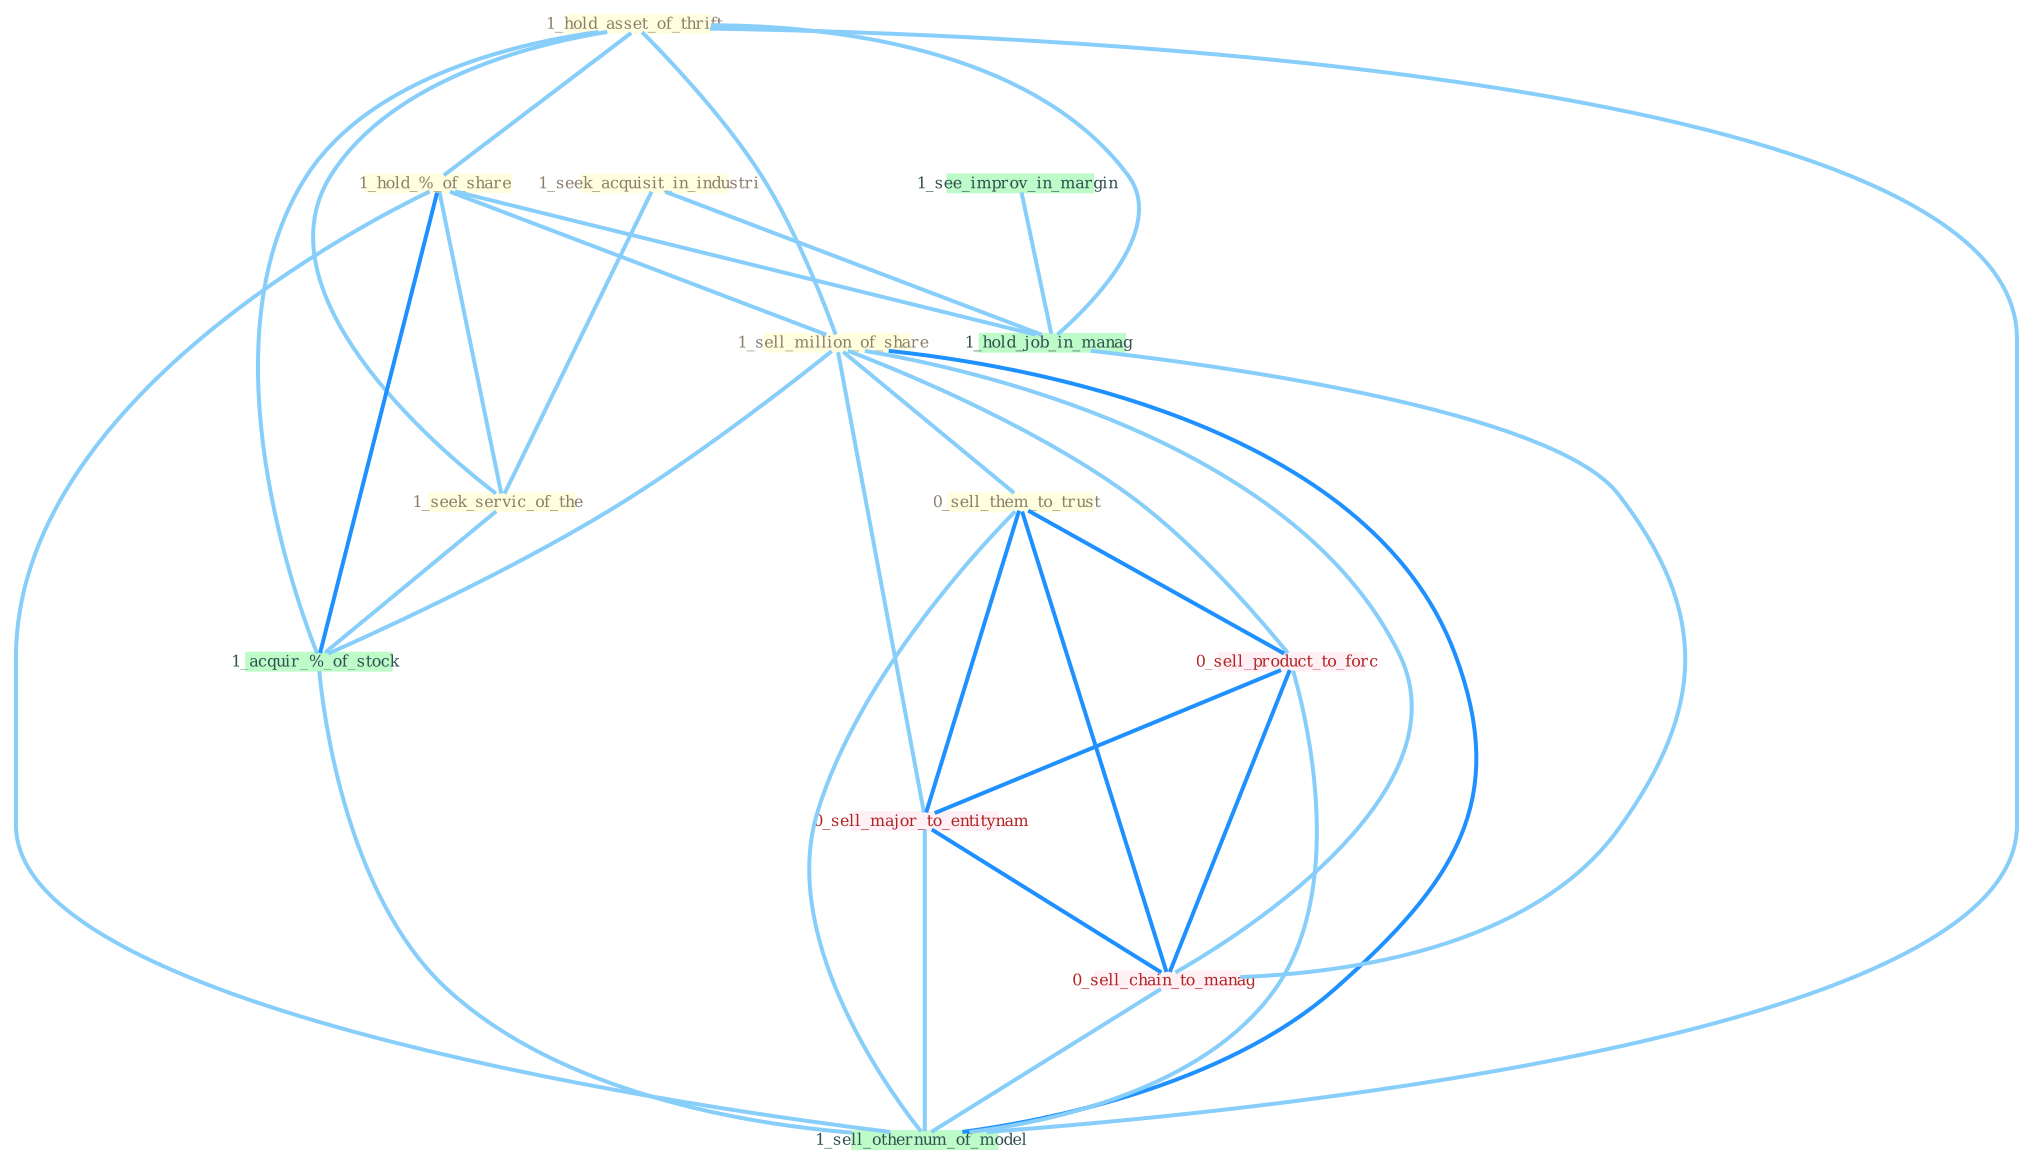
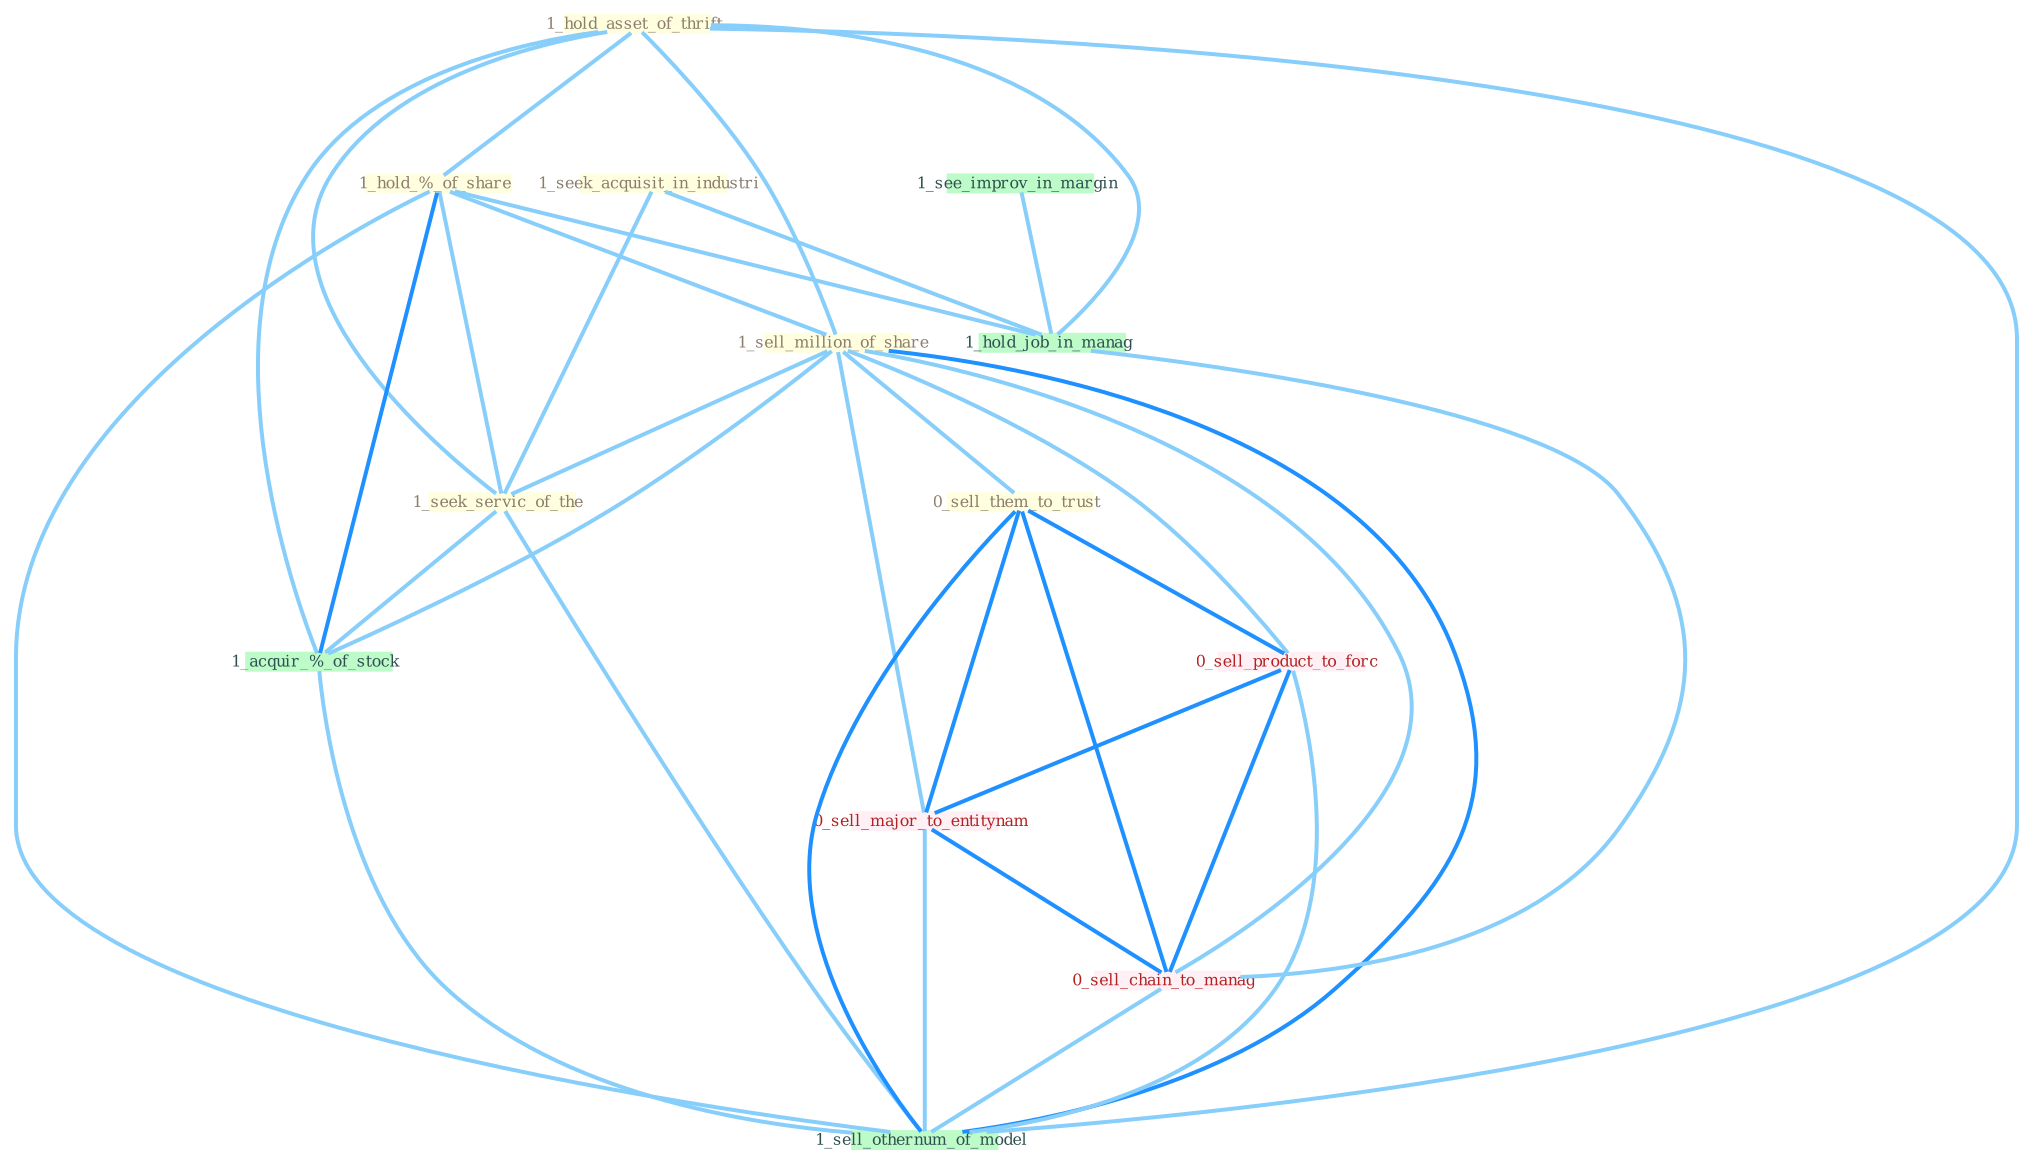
none -> (669, 423)
(820, 805) -> (820, 805)
none -> (704, 827)
